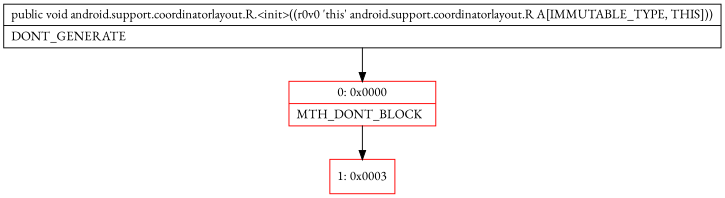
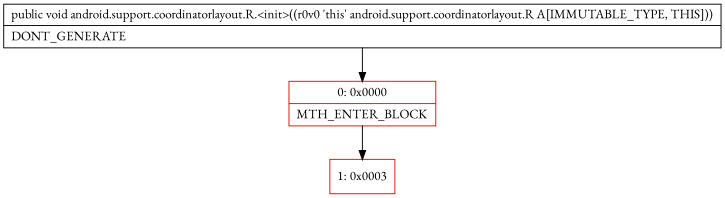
(360, 114) -> (362, 114)
